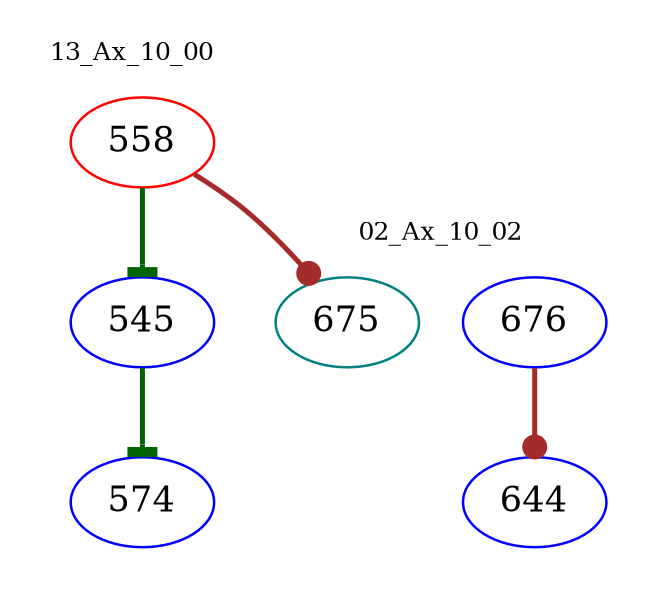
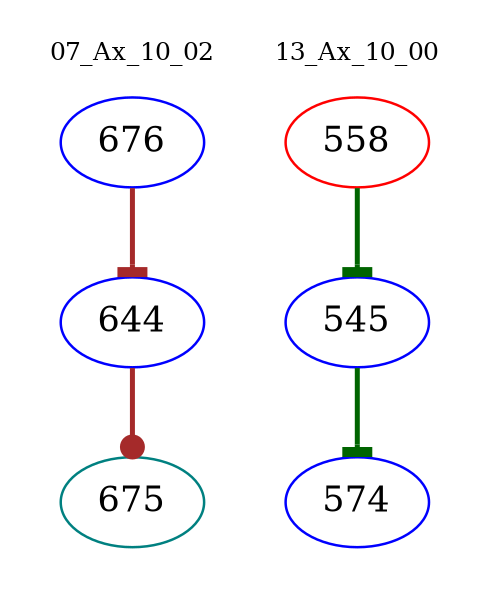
(270, 232) -> (132, 402)
(441, 234) -> (132, 54)
(535, 402) -> (132, 226)
